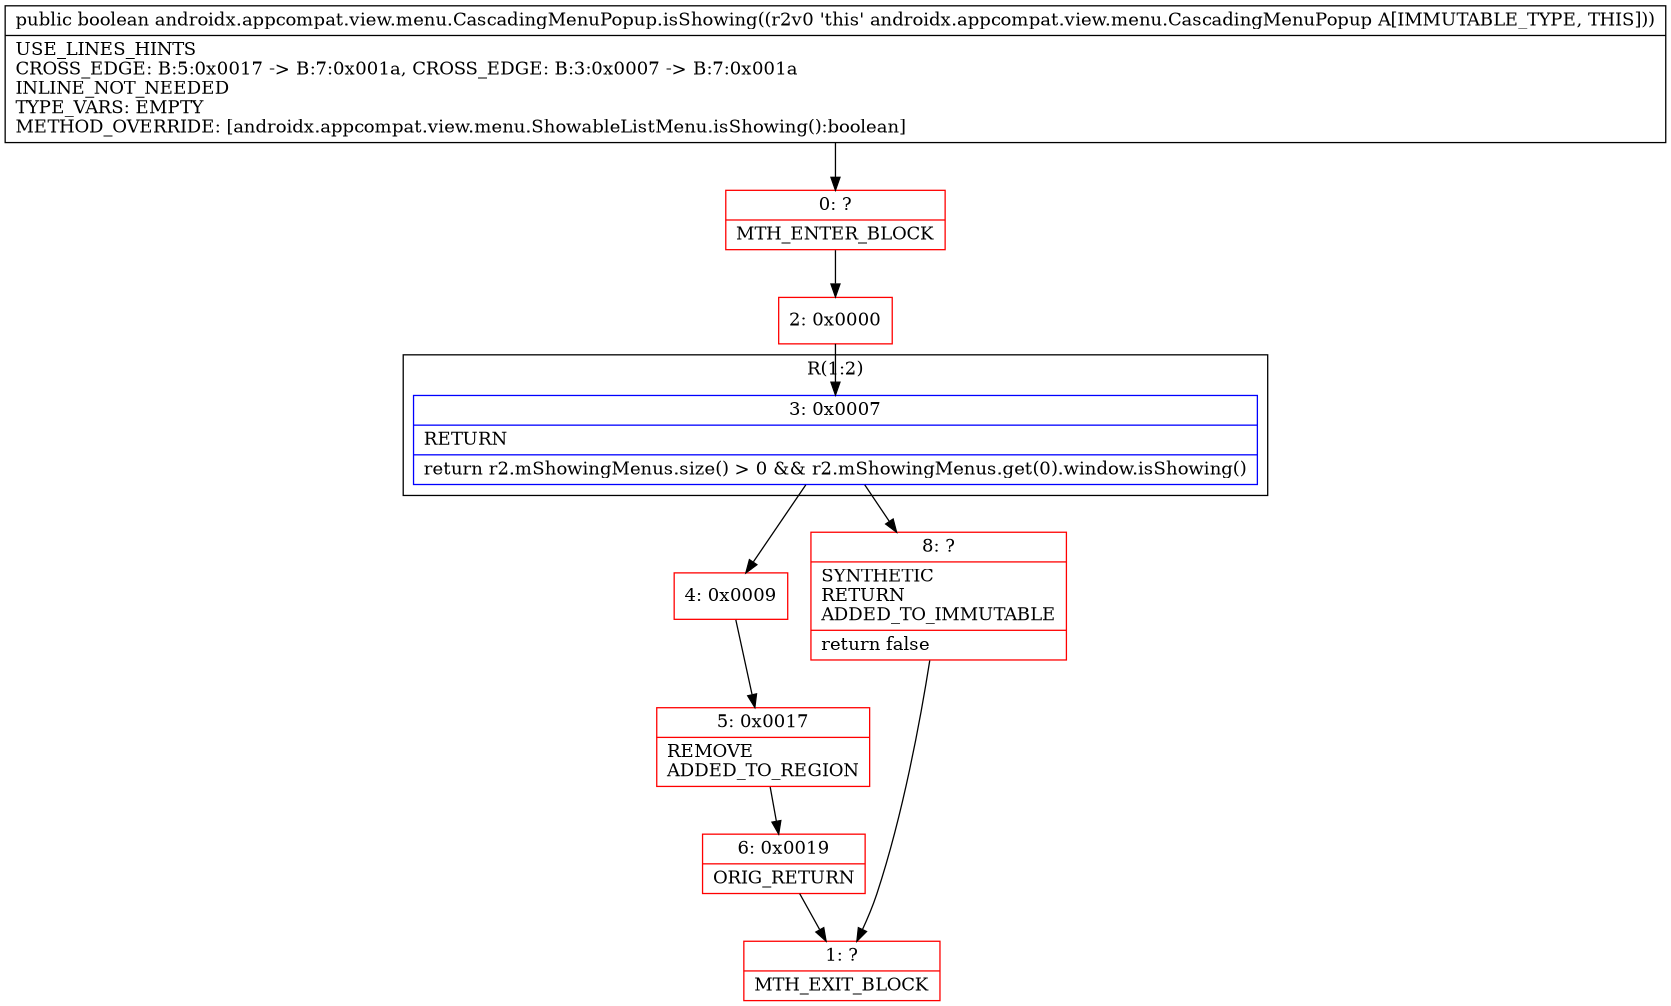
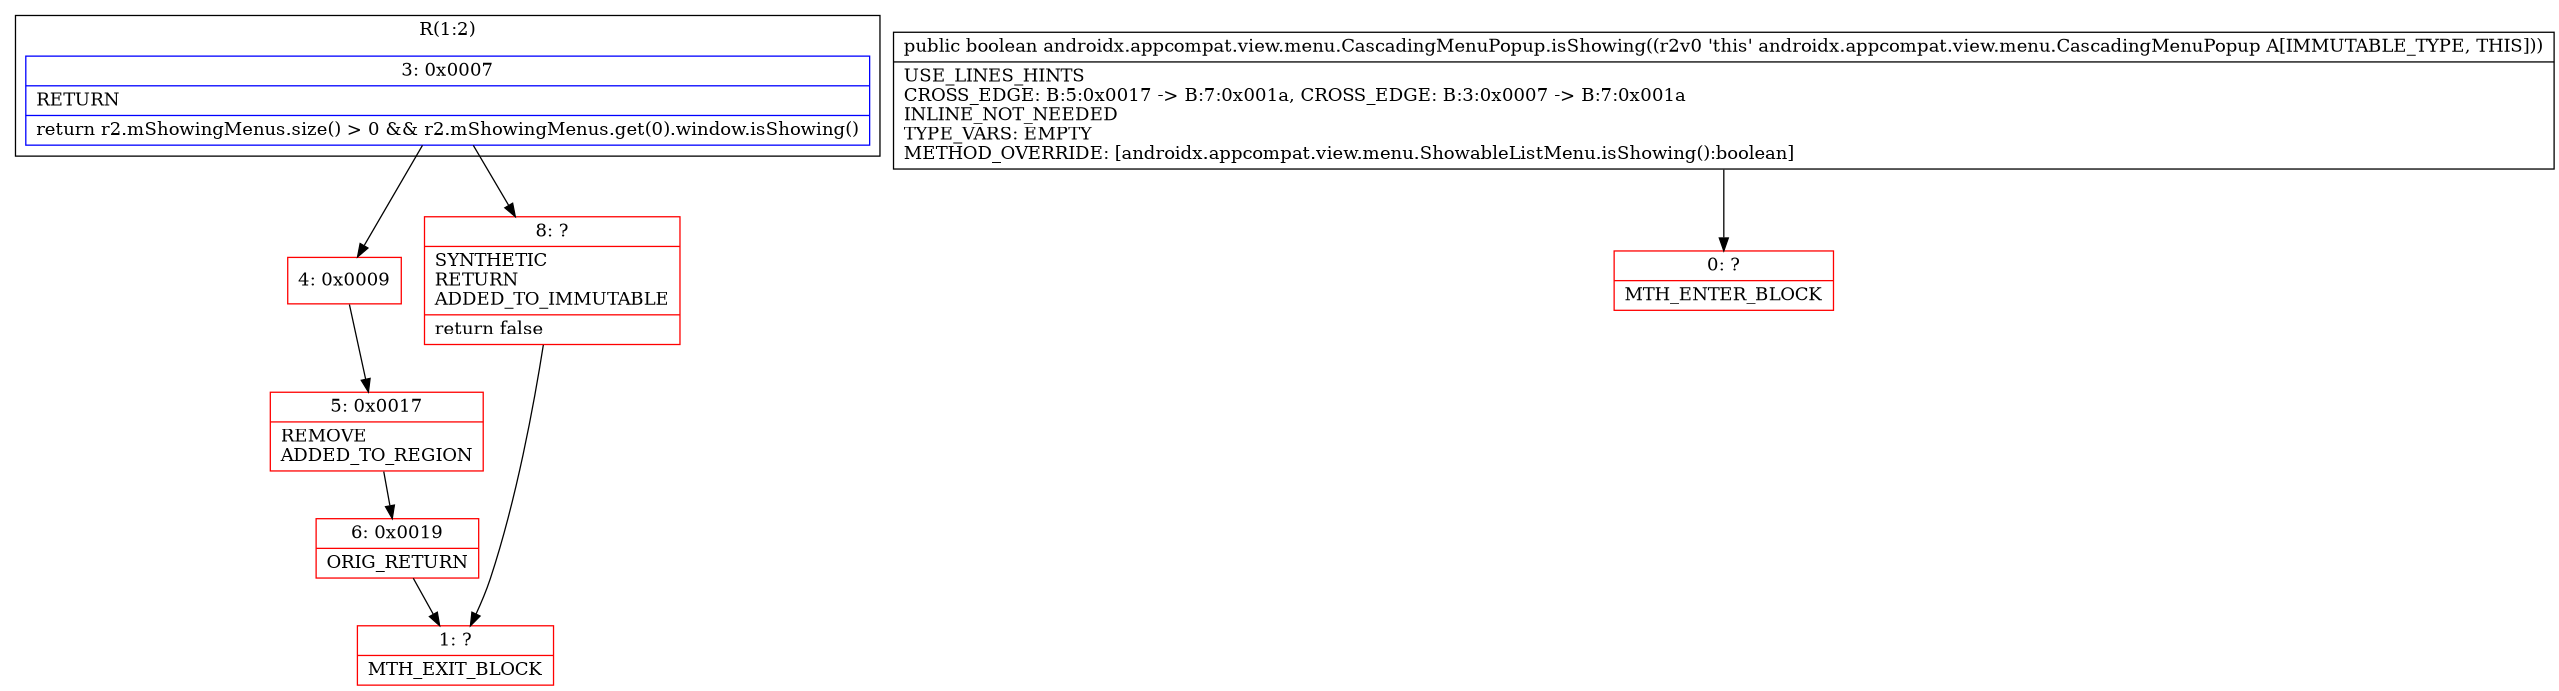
(835, 321) -> none
